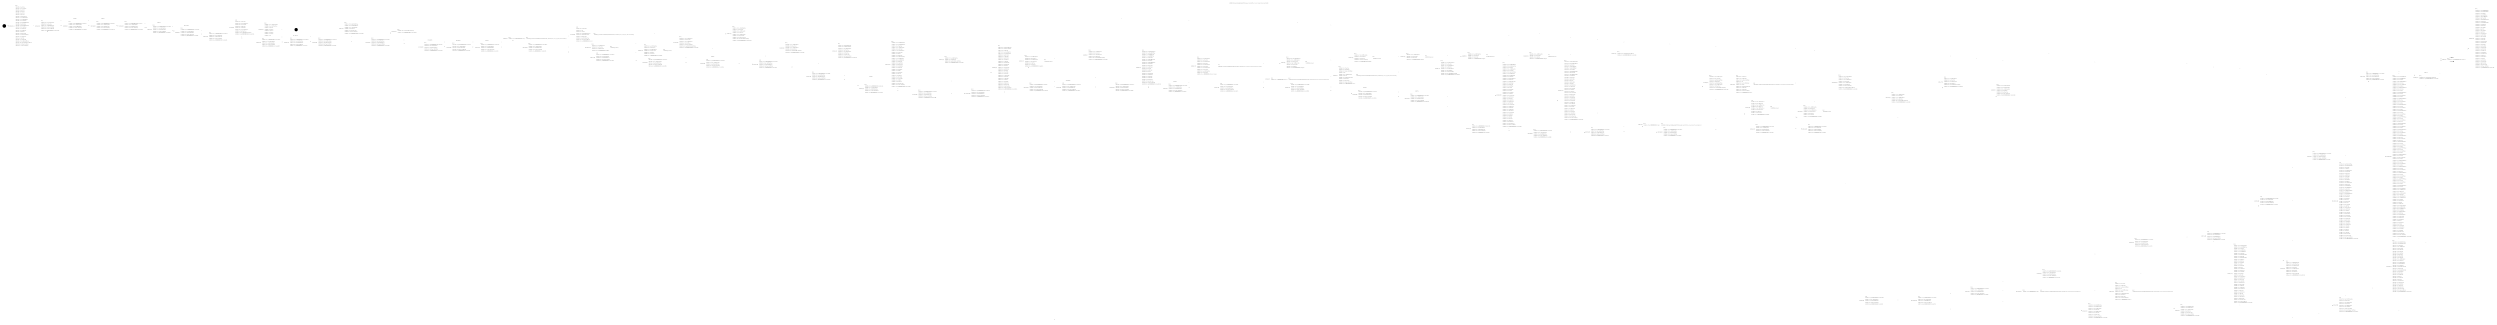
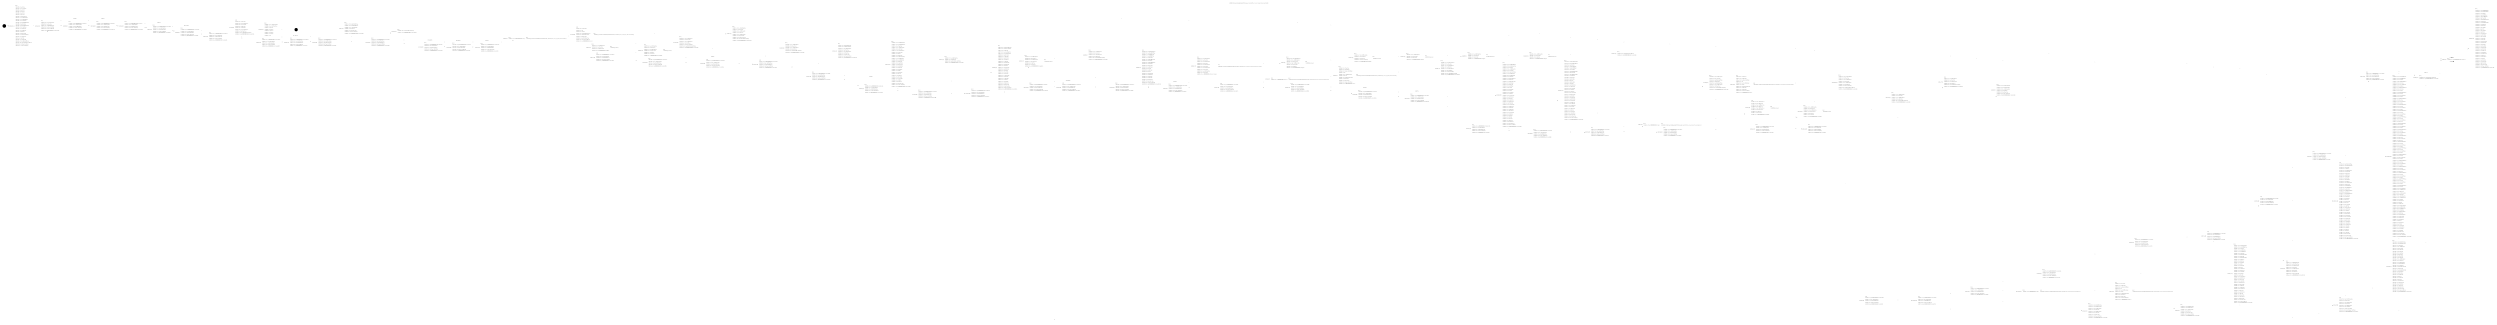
(535, 48) -> none
